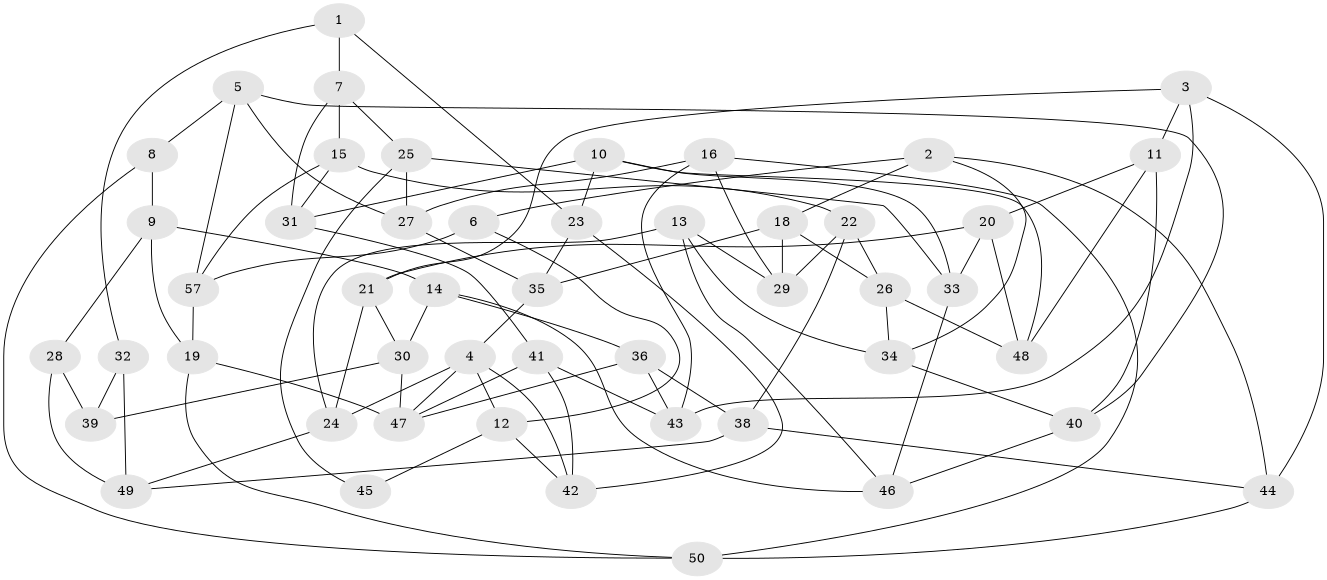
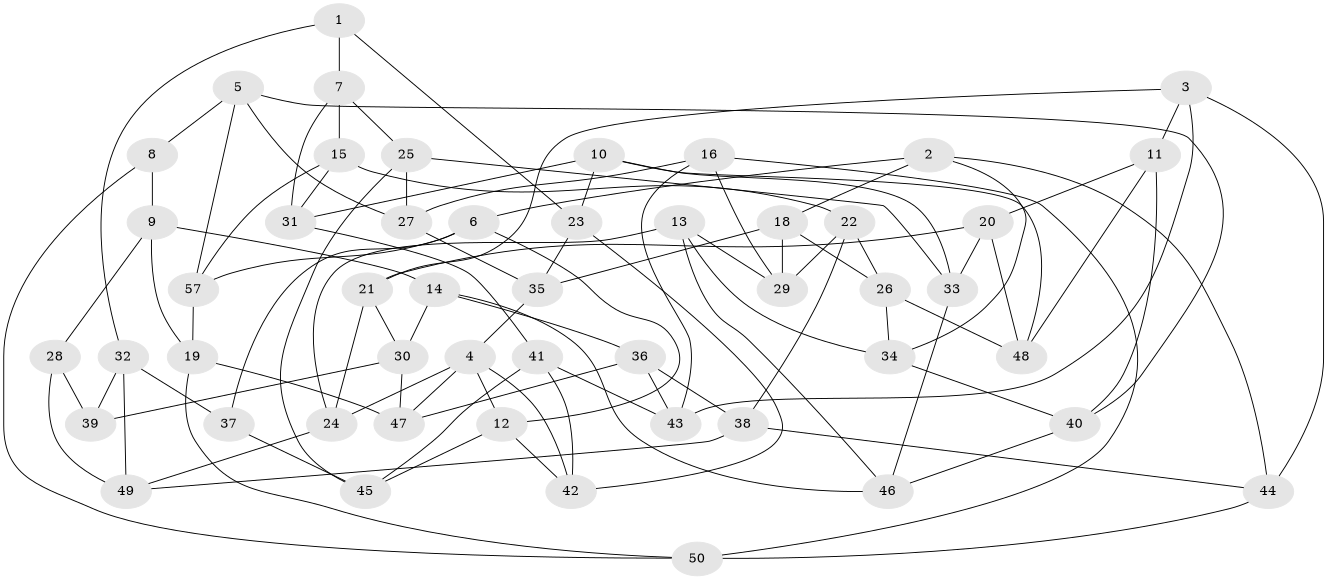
(468, 391) -> (451, 424)
none -> (229, 424)
